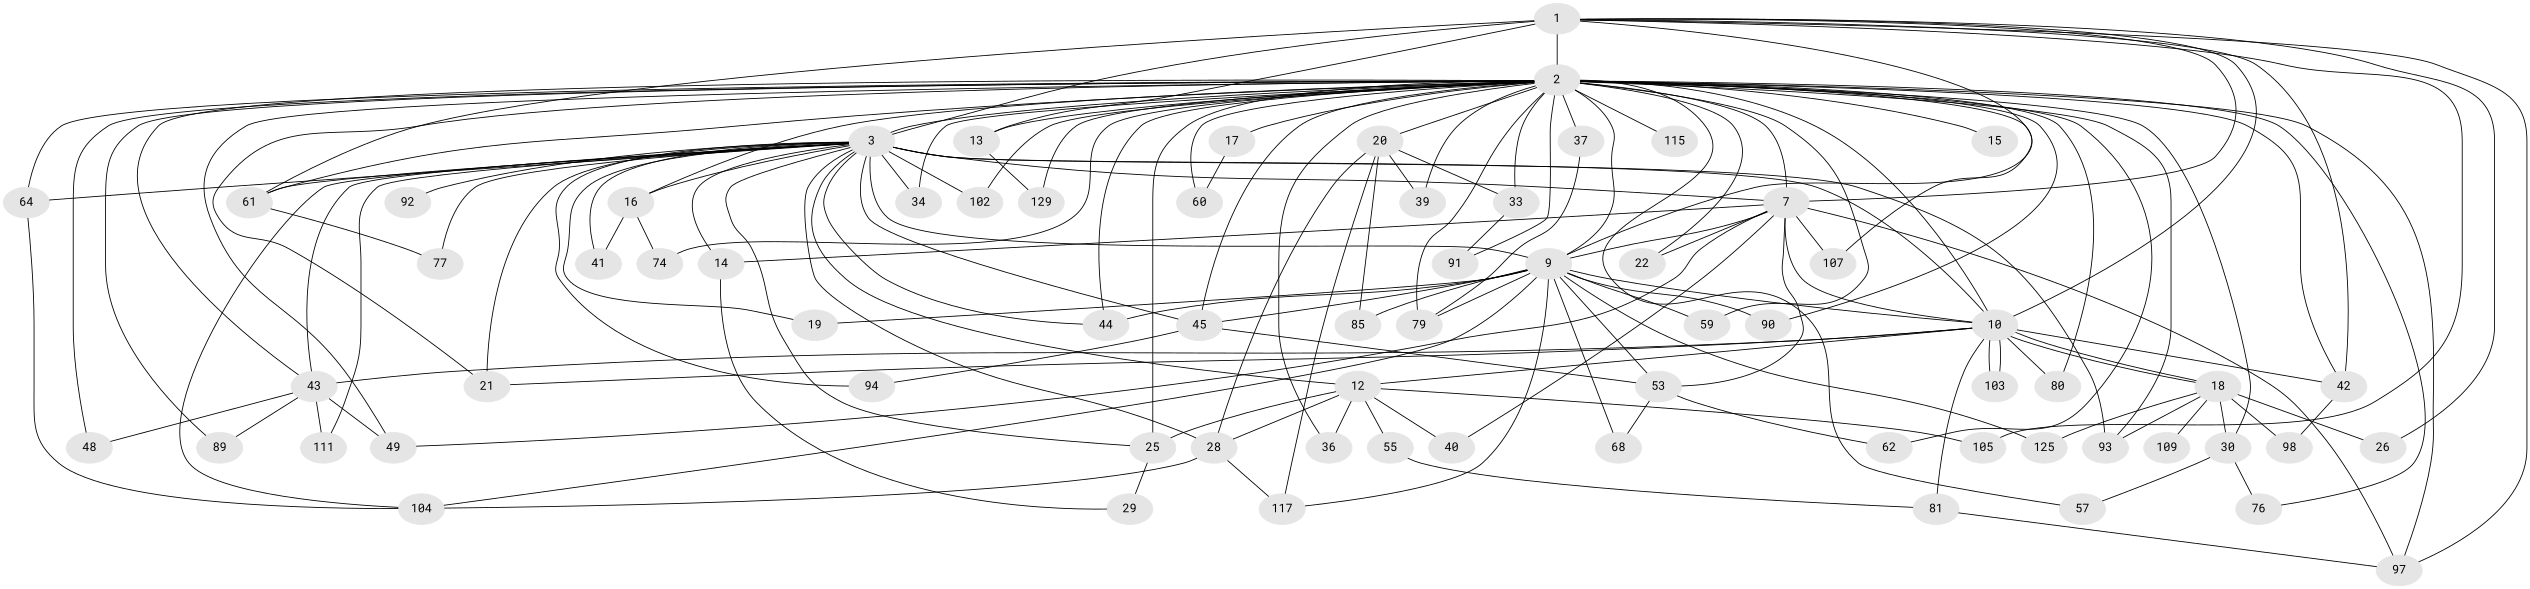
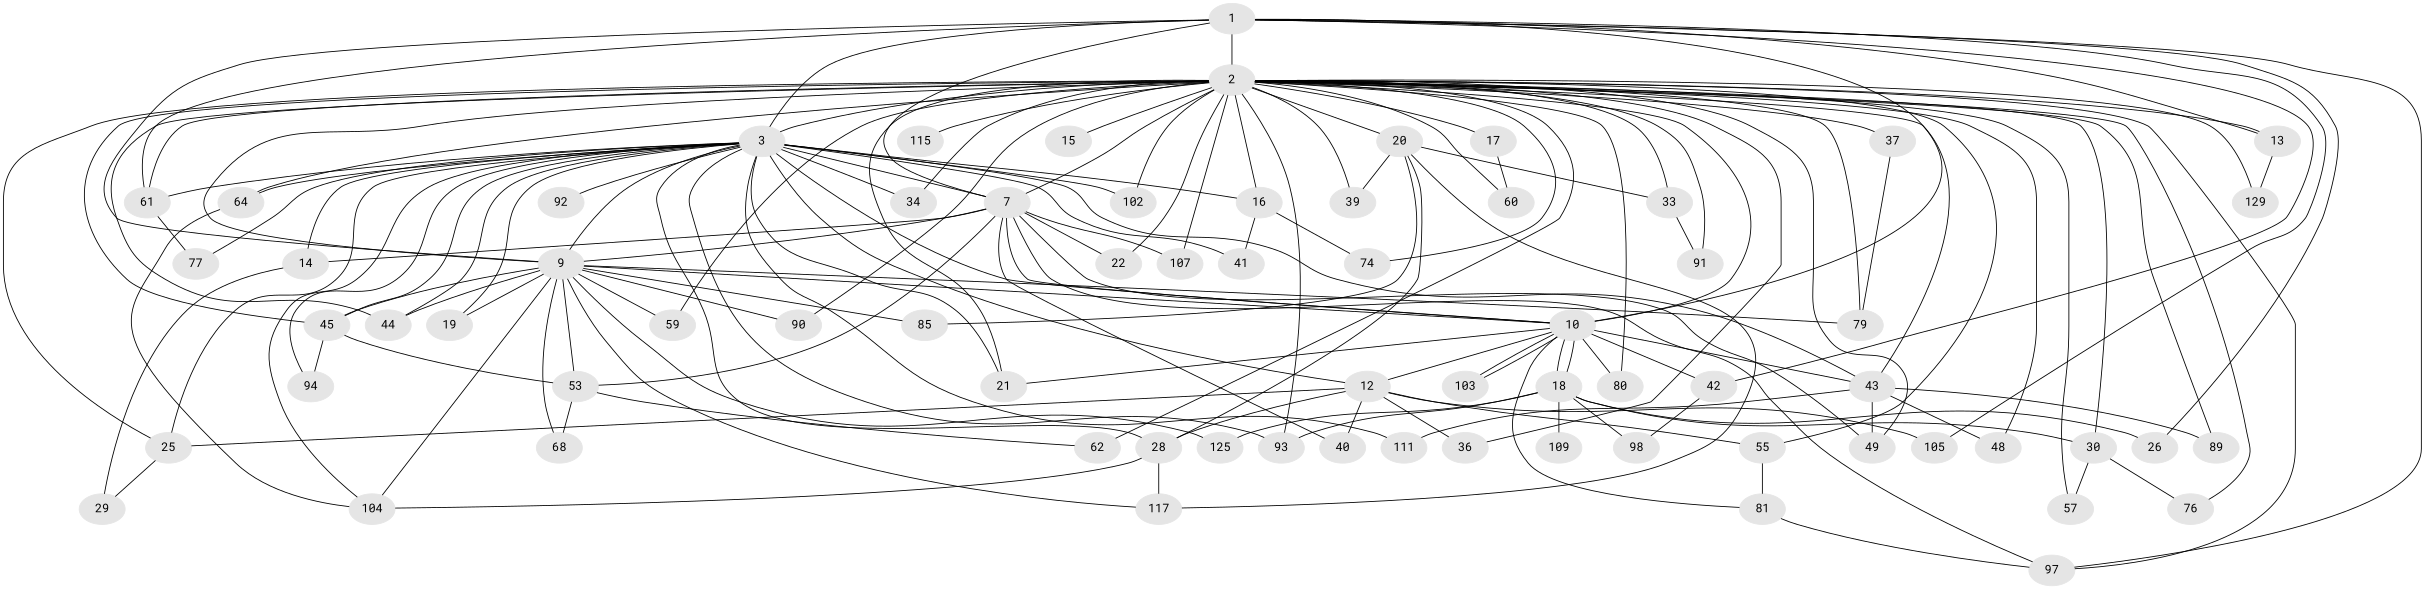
(2171, 110) -> (1936, 123)
